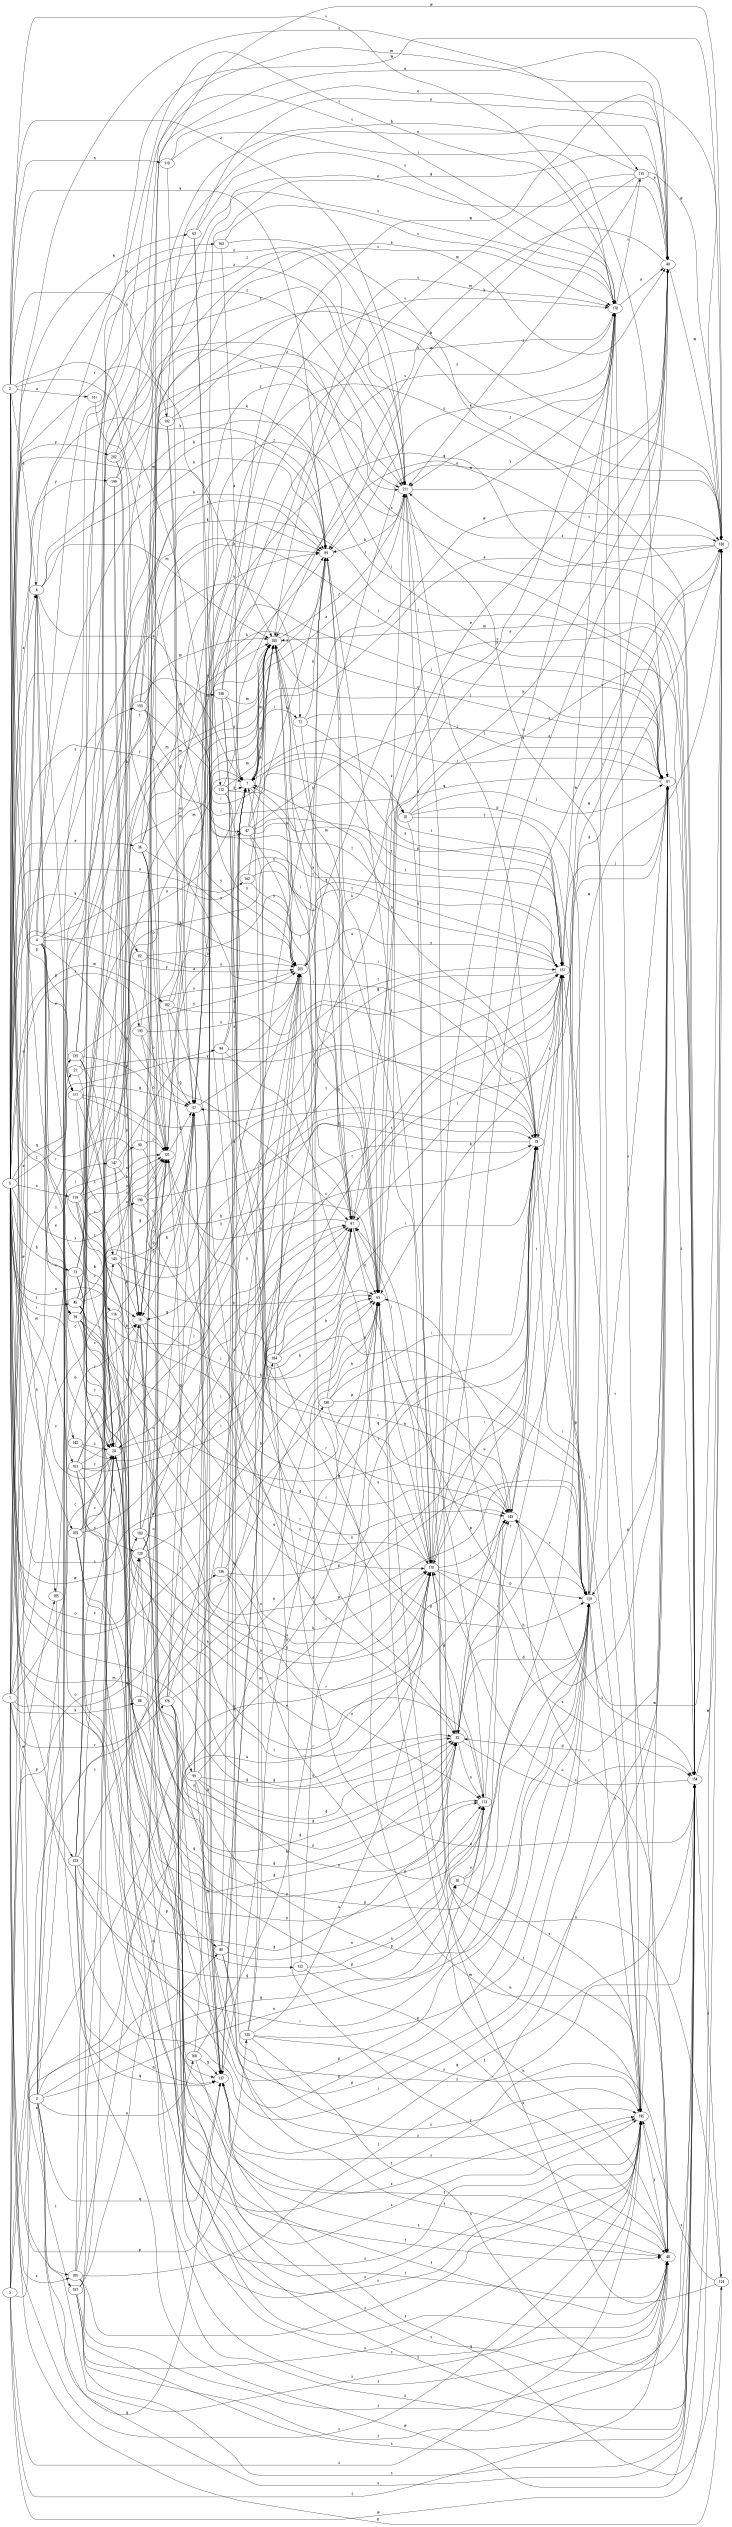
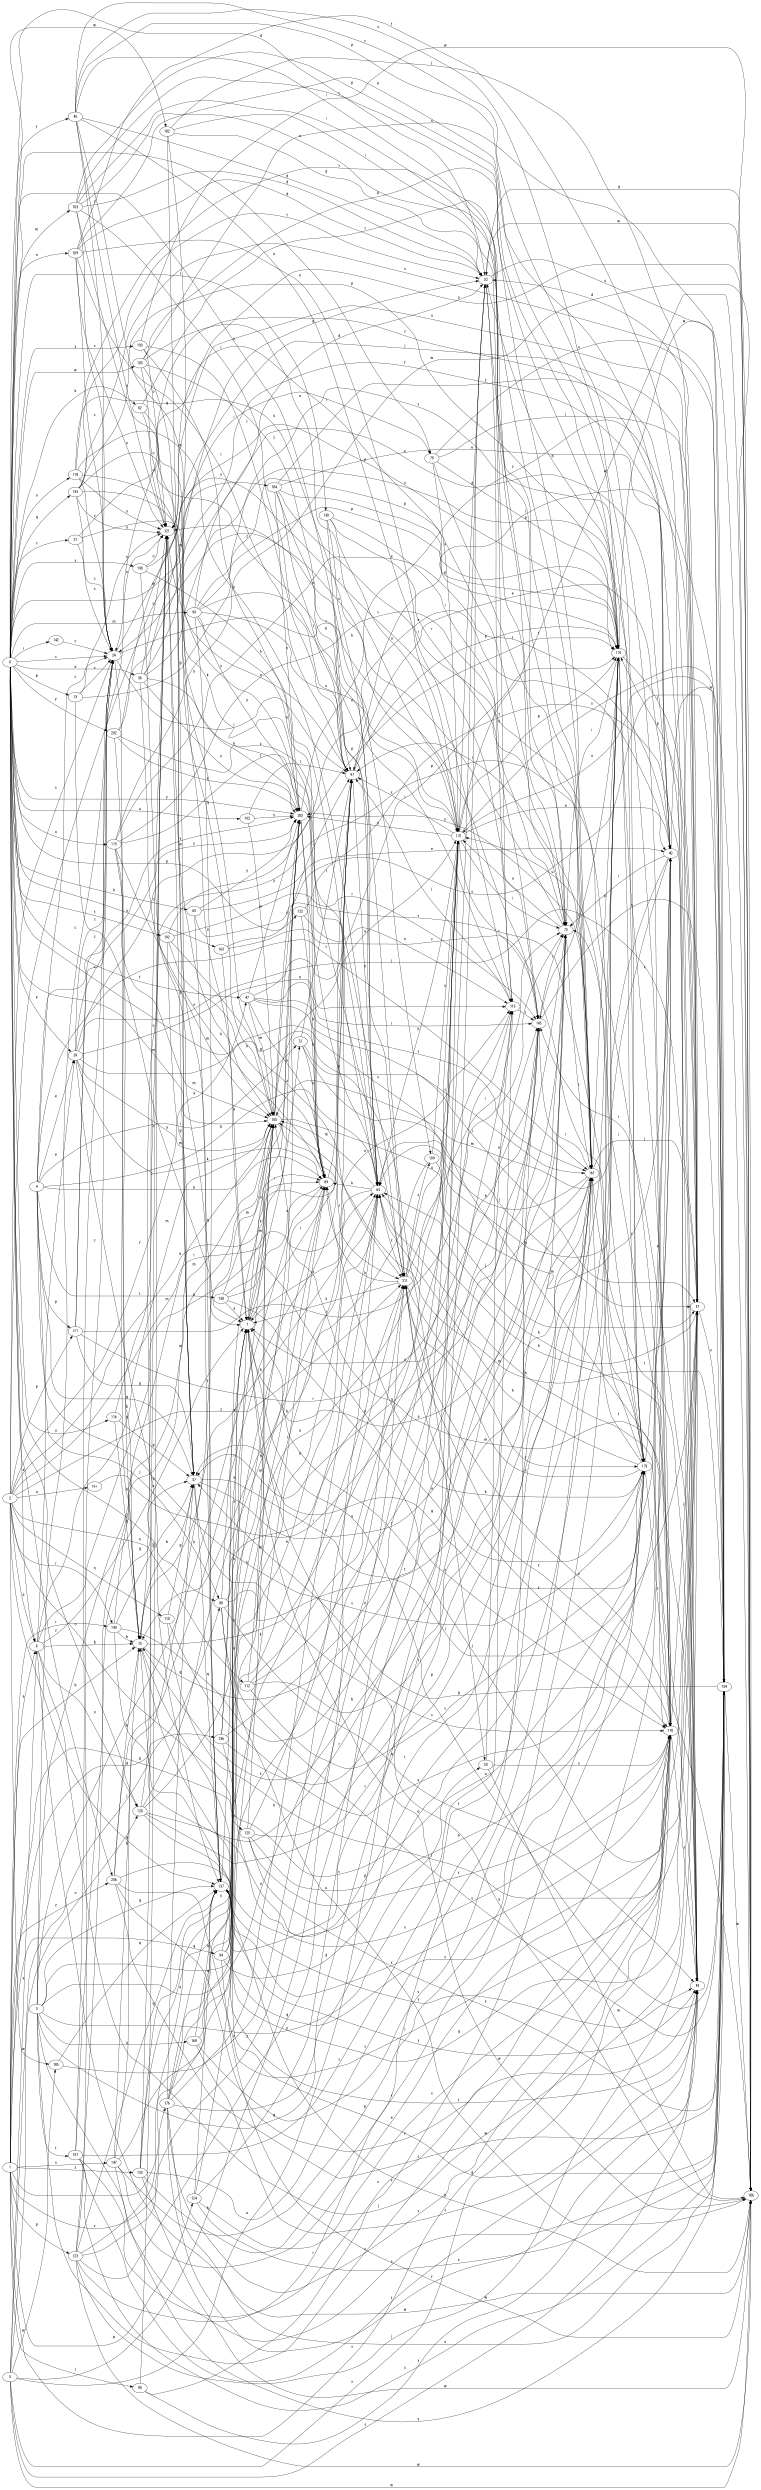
(518, 205) -> (415, 2005)
(629, 243) -> (566, 778)
(264, 368) -> (415, 1220)
(234, 790) -> (260, 1211)
none -> (13, 866)
(181, 871) -> (417, 1401)
(211, 1260) -> (214, 781)
(365, 1338) -> (378, 823)
none -> (21, 1355)
(223, 1370) -> none
(140, 1701) -> none
(82, 1925) -> none
(706, 1993) -> (679, 2191)
none -> (478, 2158)
